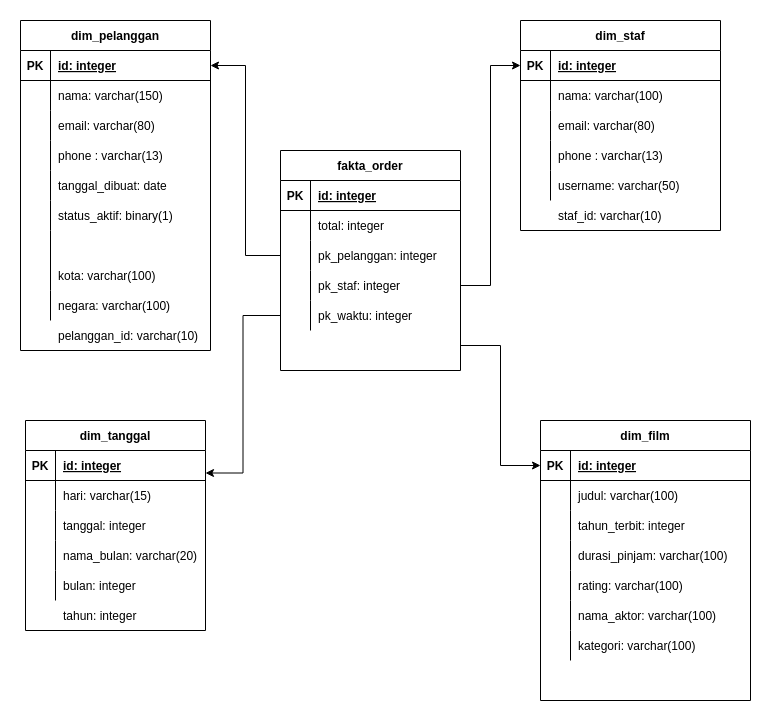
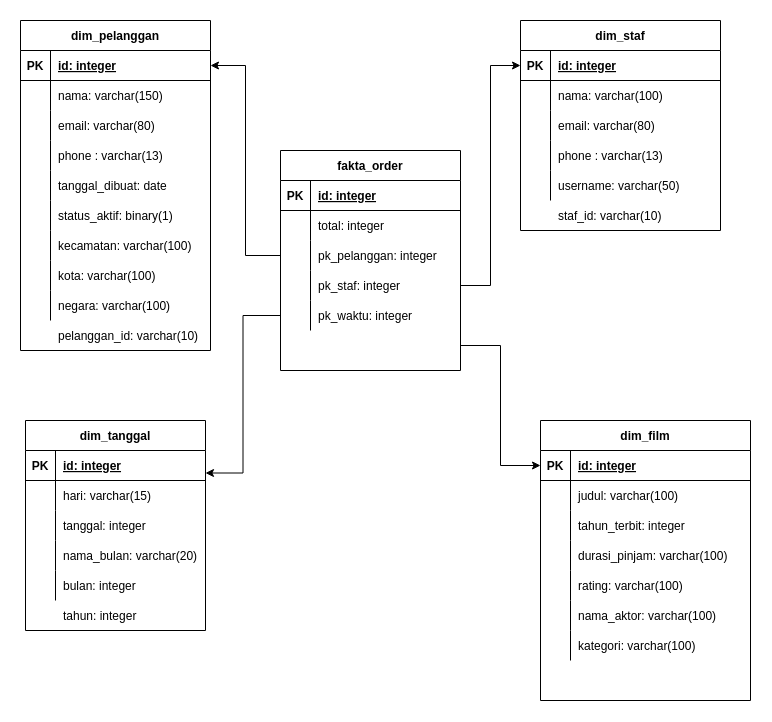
none -> (131, 246)
